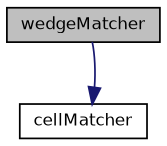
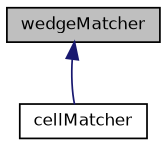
(95, 65) -> (72, 82)
